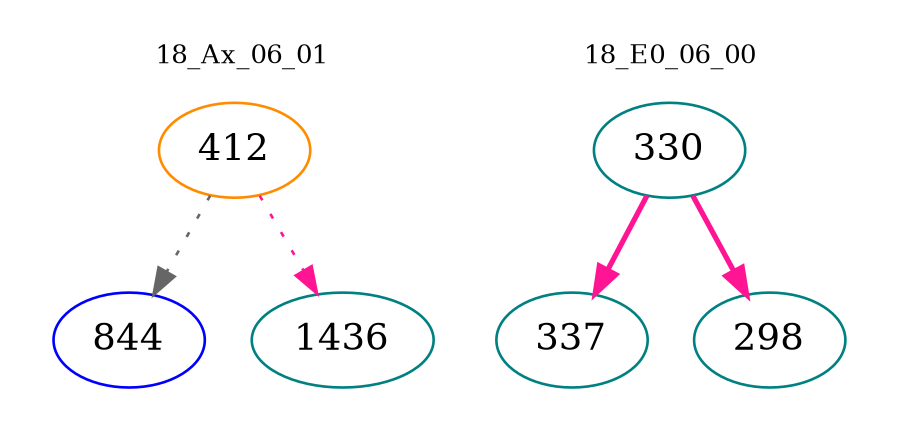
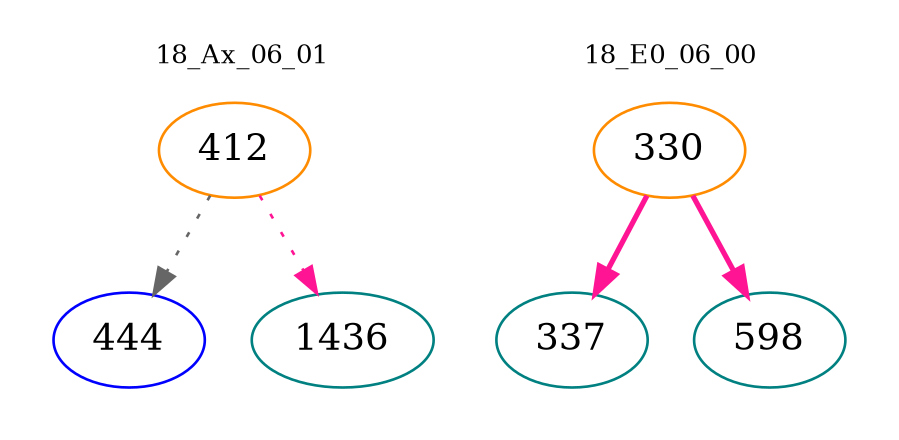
(670, 150) -> (670, 150)
(129, 340) -> (129, 340)
(770, 340) -> (770, 340)
